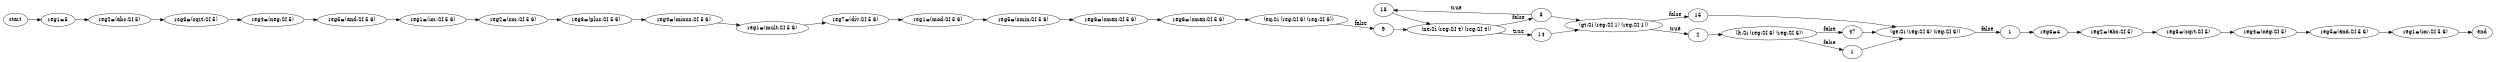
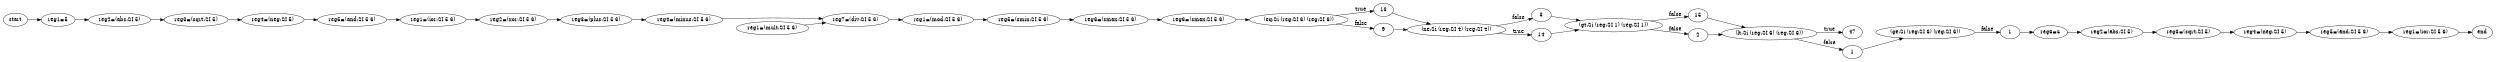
(1464, 13) -> (1353, 13)
(1800, 18) -> (1725, 22)
(727, 24) -> (770, 18)
(1675, 29) -> (1675, 29)
(1830, 30) -> (1830, 30)
(1867, 32) -> none
